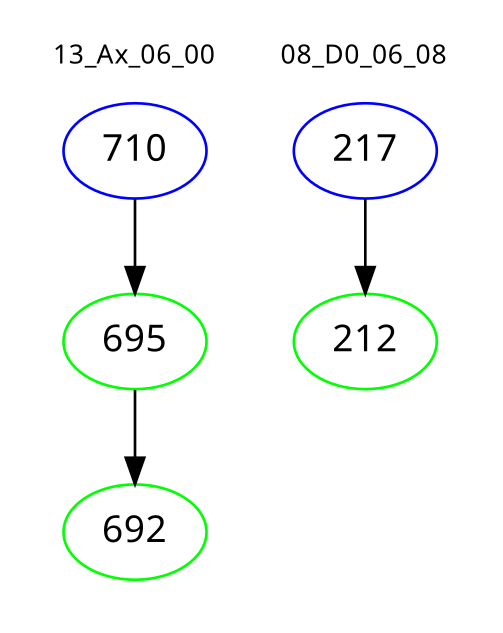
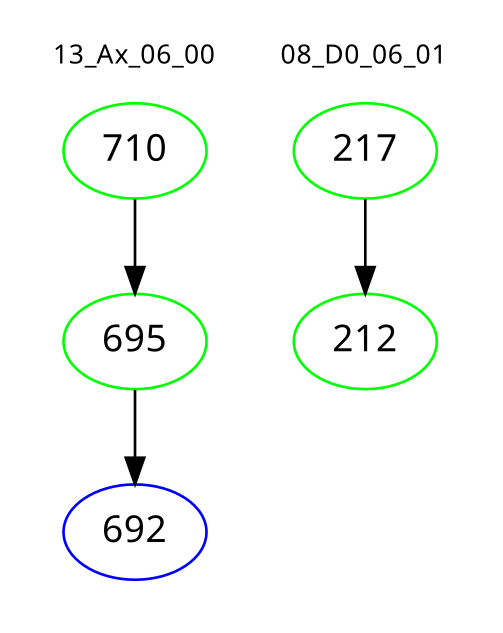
(365, 57) -> (365, 57)
(135, 151) -> (135, 151)
(365, 151) -> (365, 151)
(135, 532) -> (135, 532)
